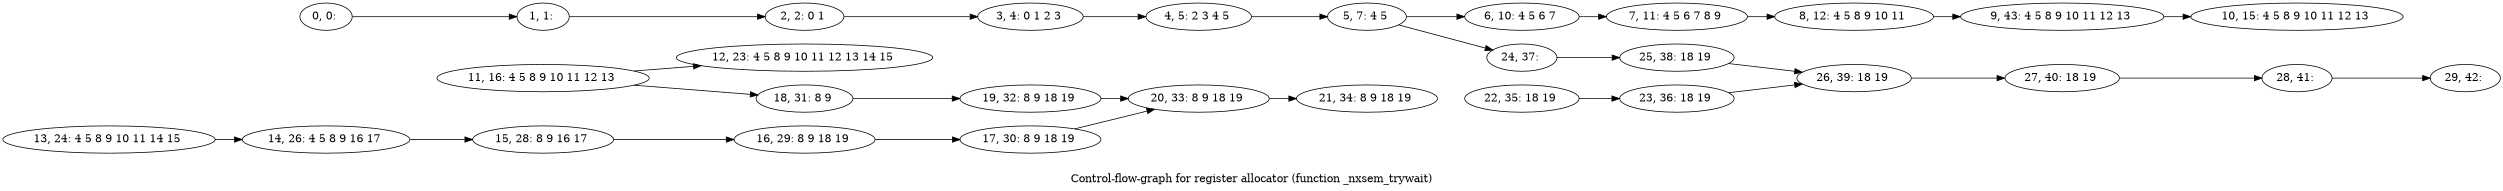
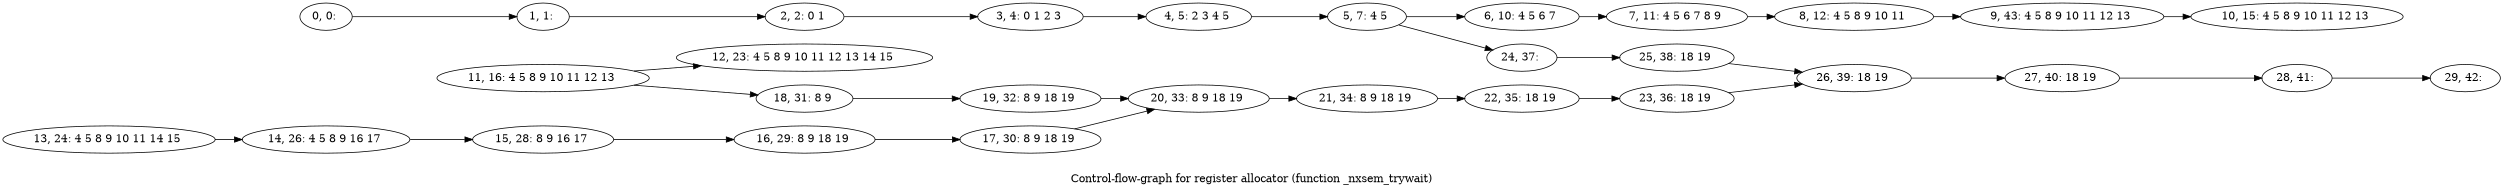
none -> (1447, 99)
